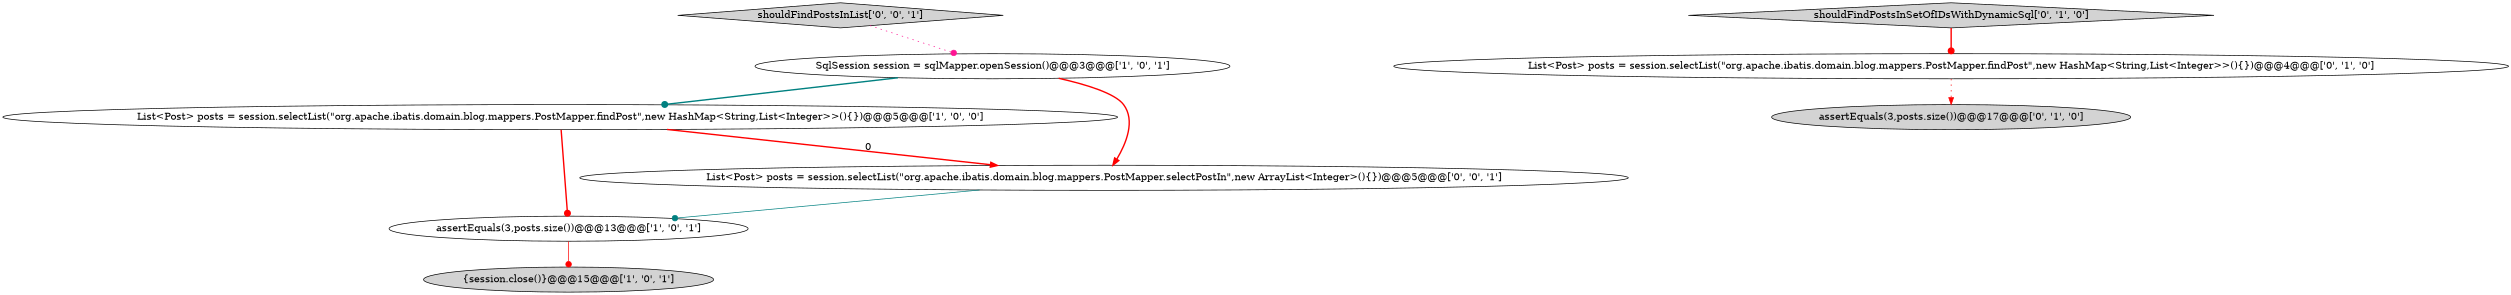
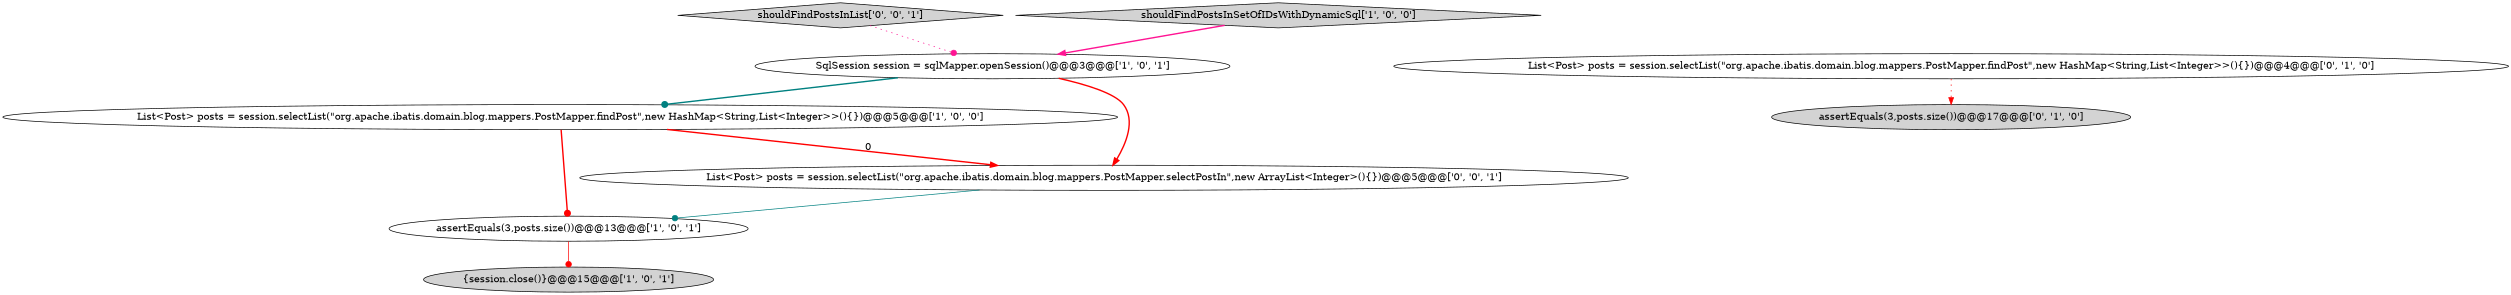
none -> (1278, 15)
(1951, 15) -> none
